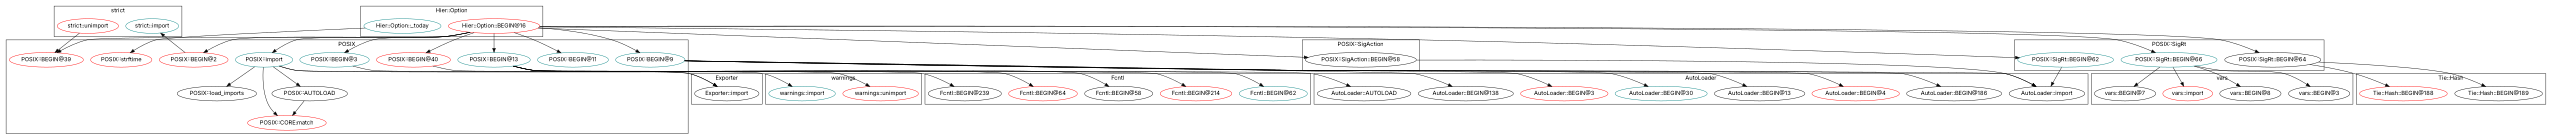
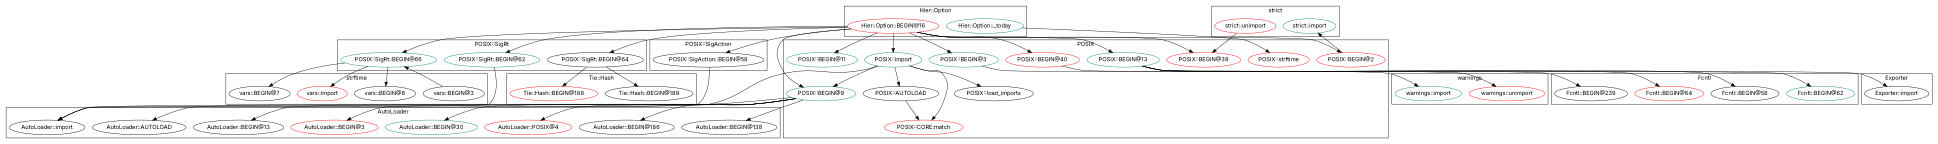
(497, 71) -> (857, 75)
(2252, 71) -> (426, 77)
(2222, 78) -> (357, 78)
(1196, 94) -> none
(1856, 94) -> (528, 127)
